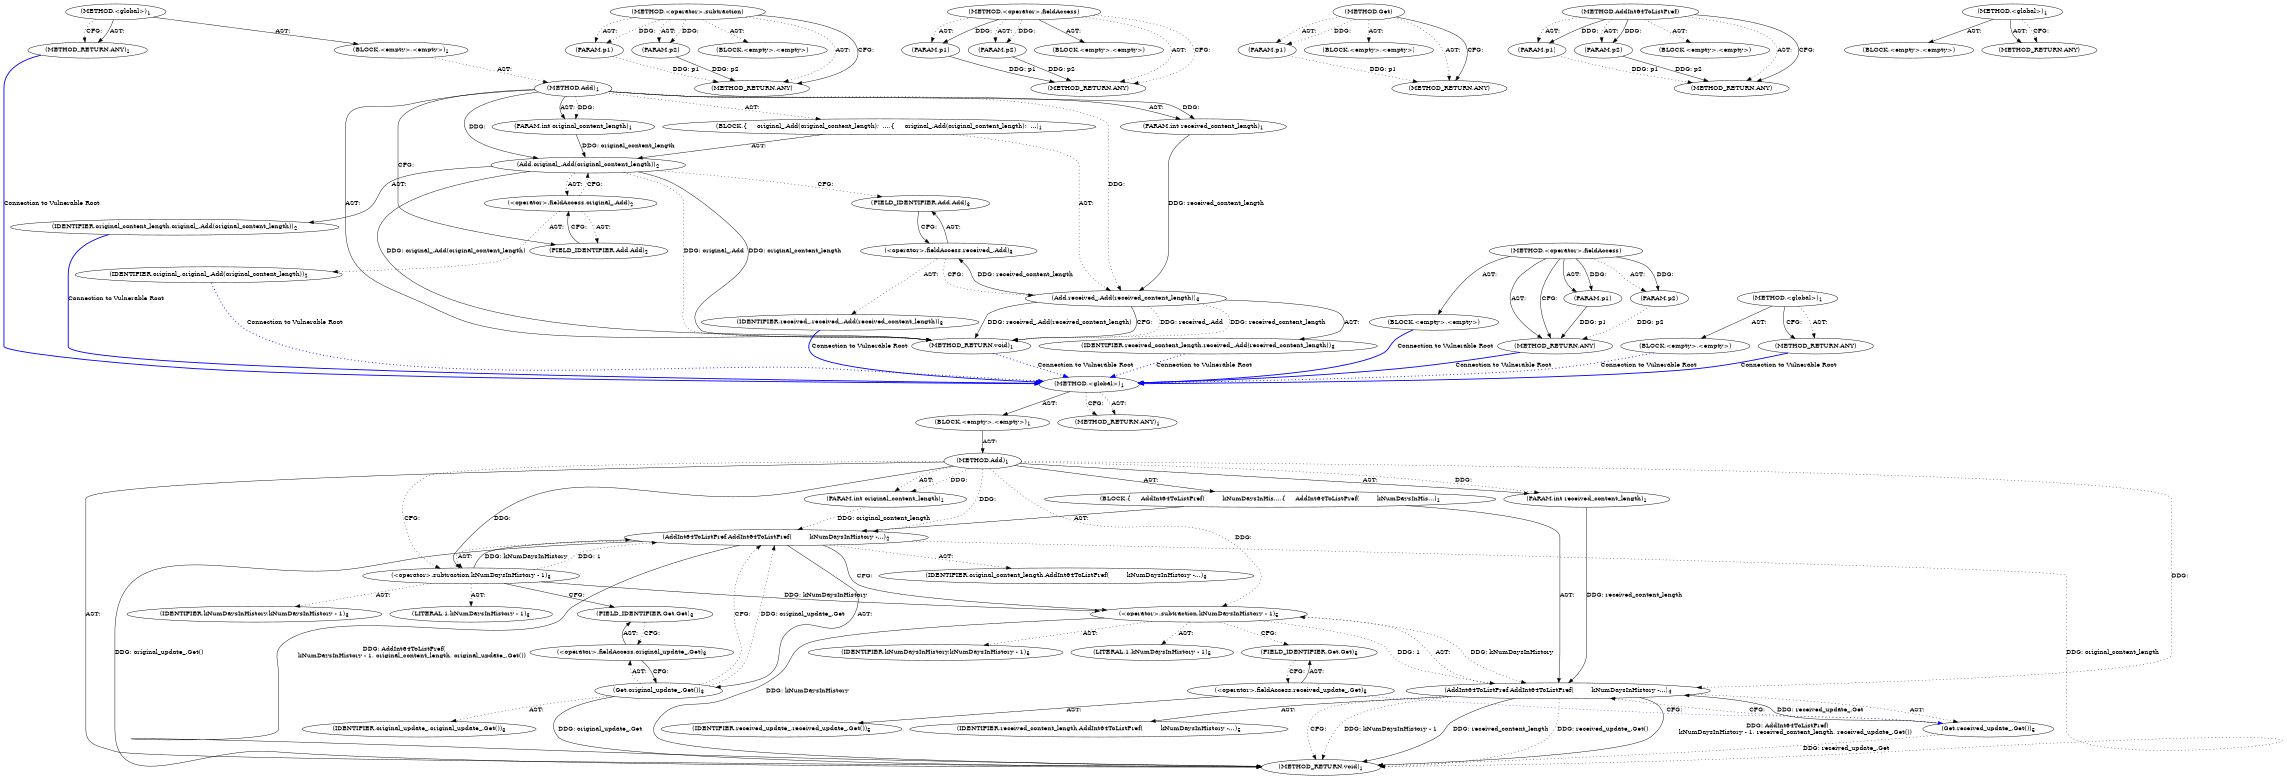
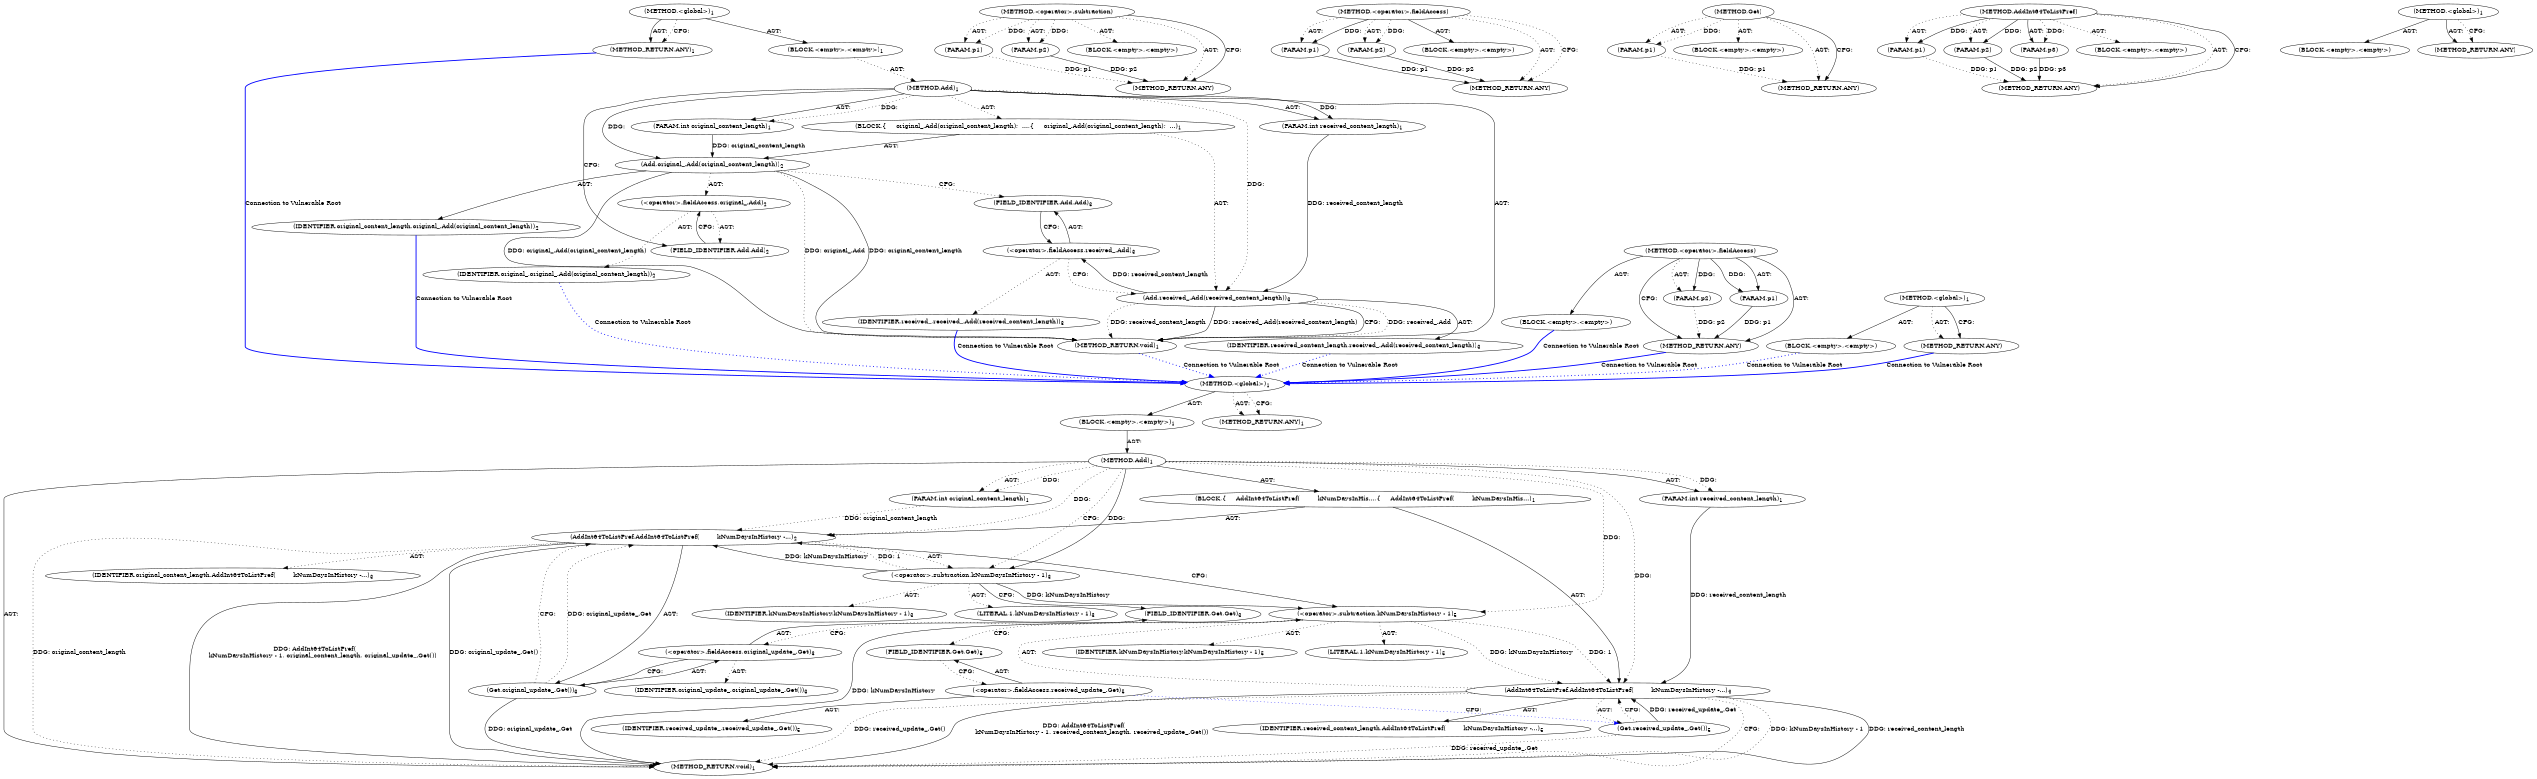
none -> (2039, 50)
(585, 187) -> none
(633, 676) -> (647, 677)
(533, 706) -> (732, 670)
